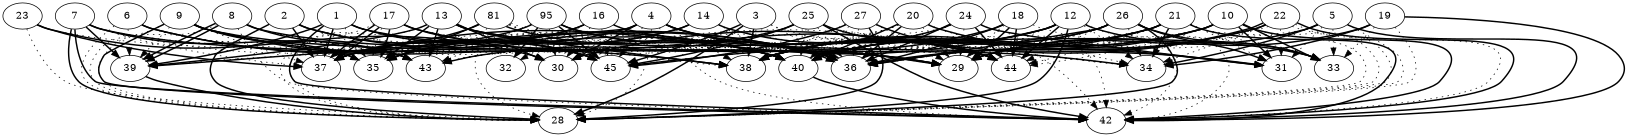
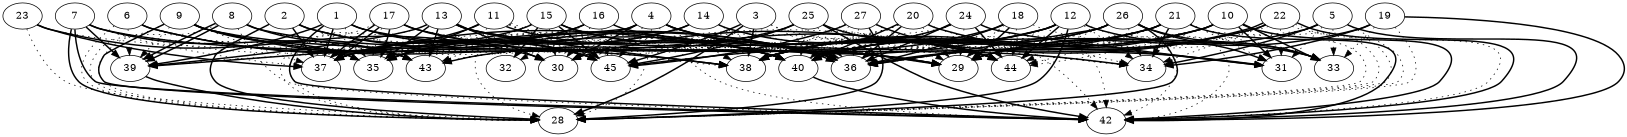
(494, 16) -> (494, 16)
(547, 16) -> (547, 16)
(1015, 38) -> (1015, 38)
